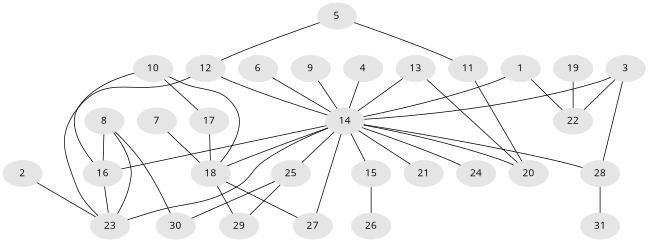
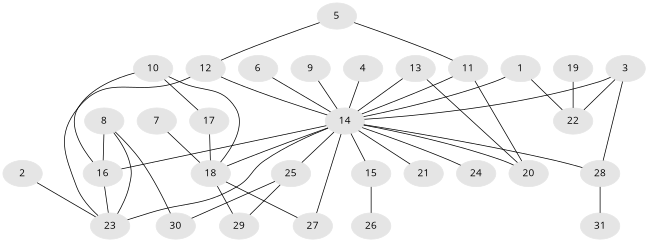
none -> (408, 96)
